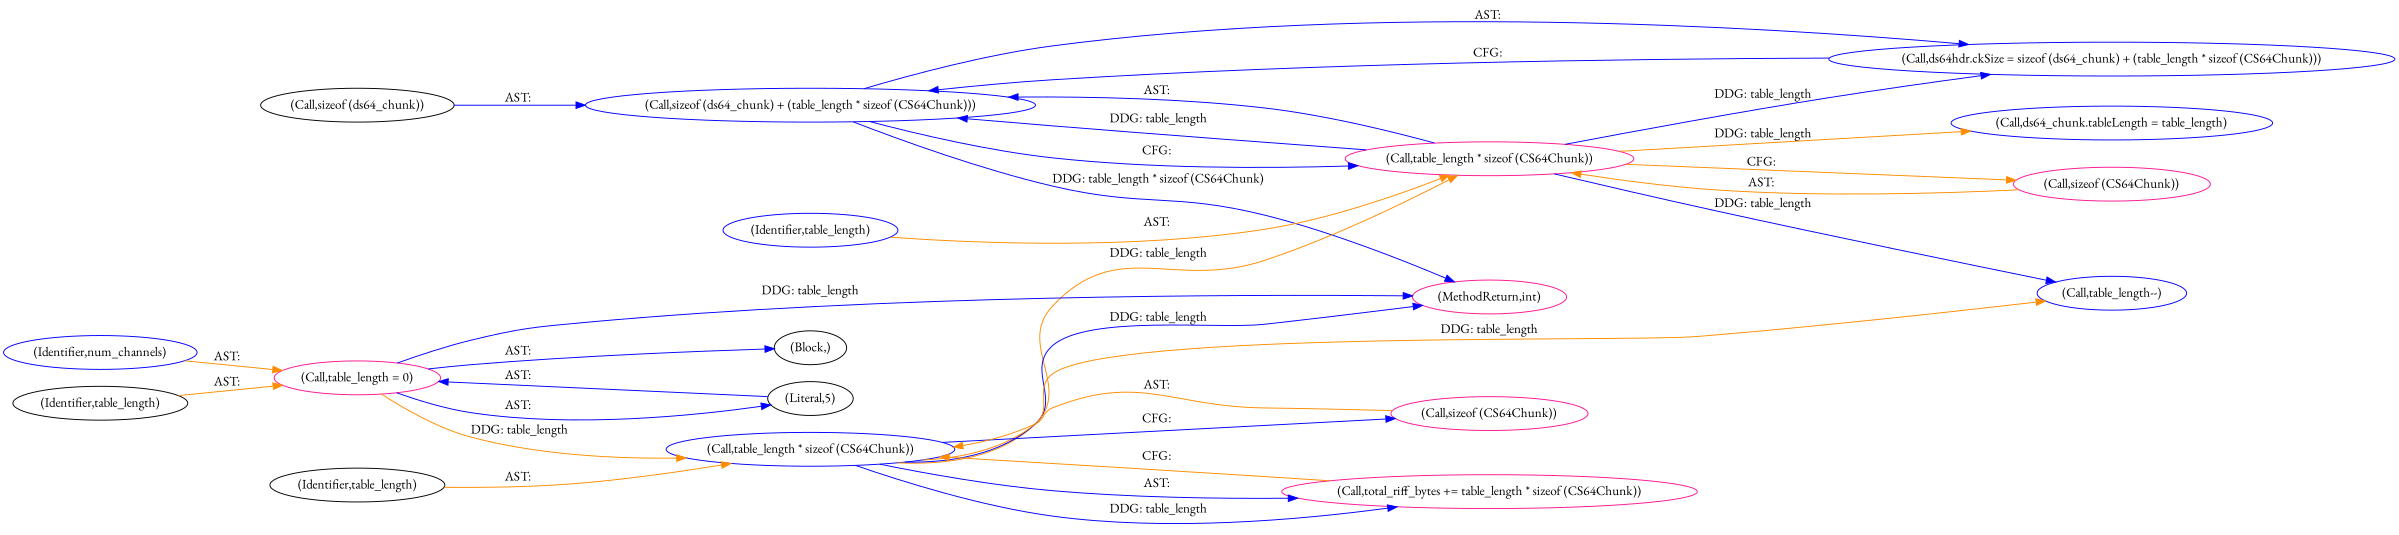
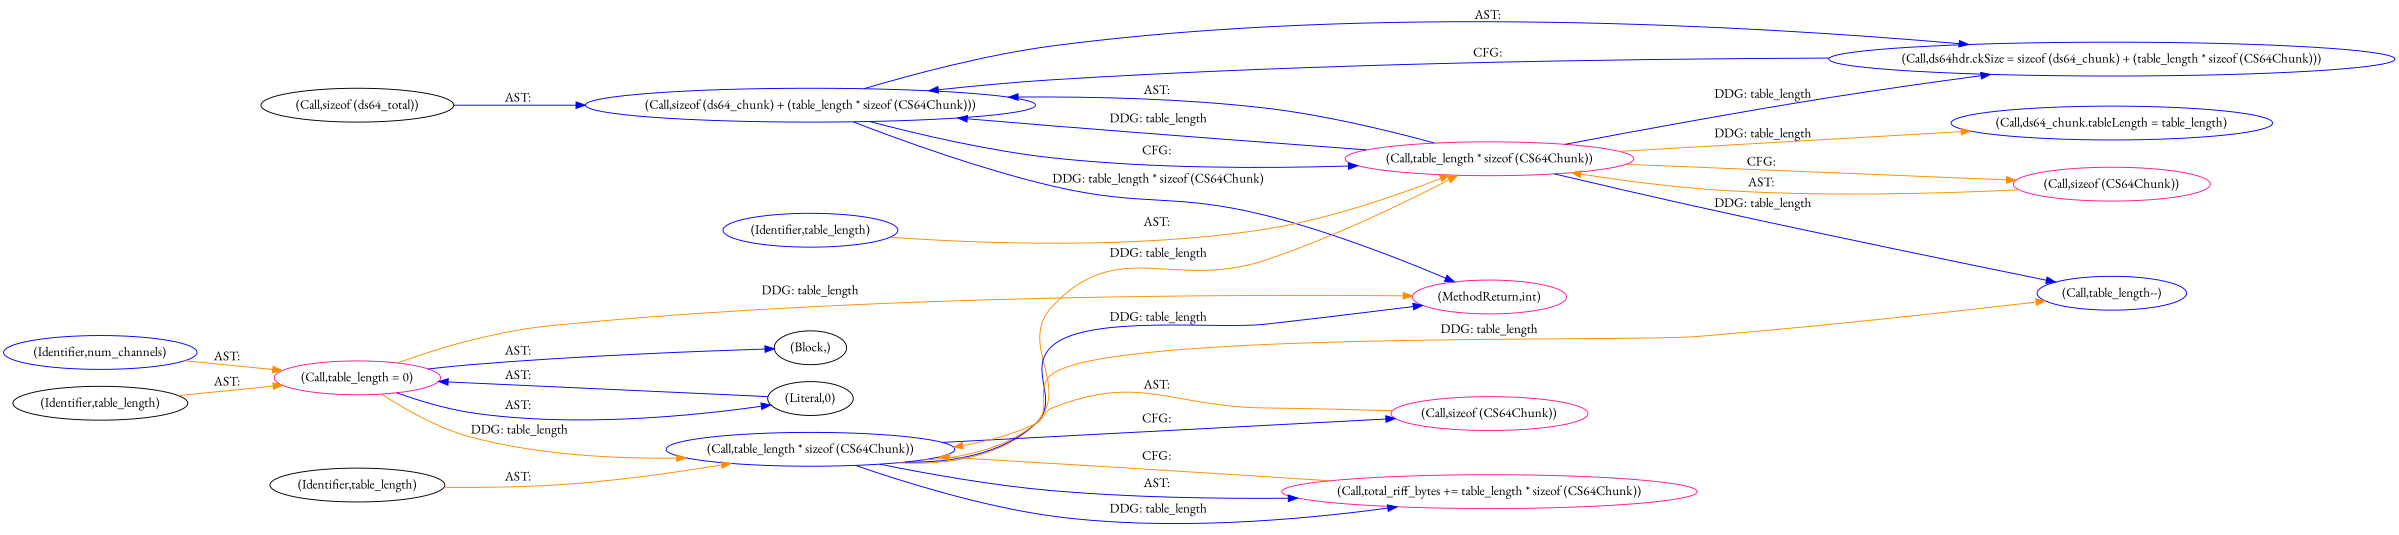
(357, 105) -> (357, 105)
(897, 303) -> (897, 303)
(810, 399) -> (810, 399)
